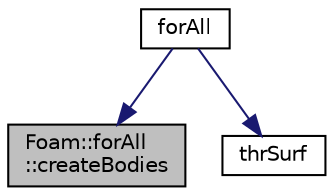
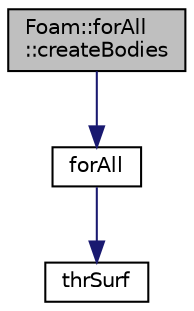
(151, 78) -> (97, 99)
